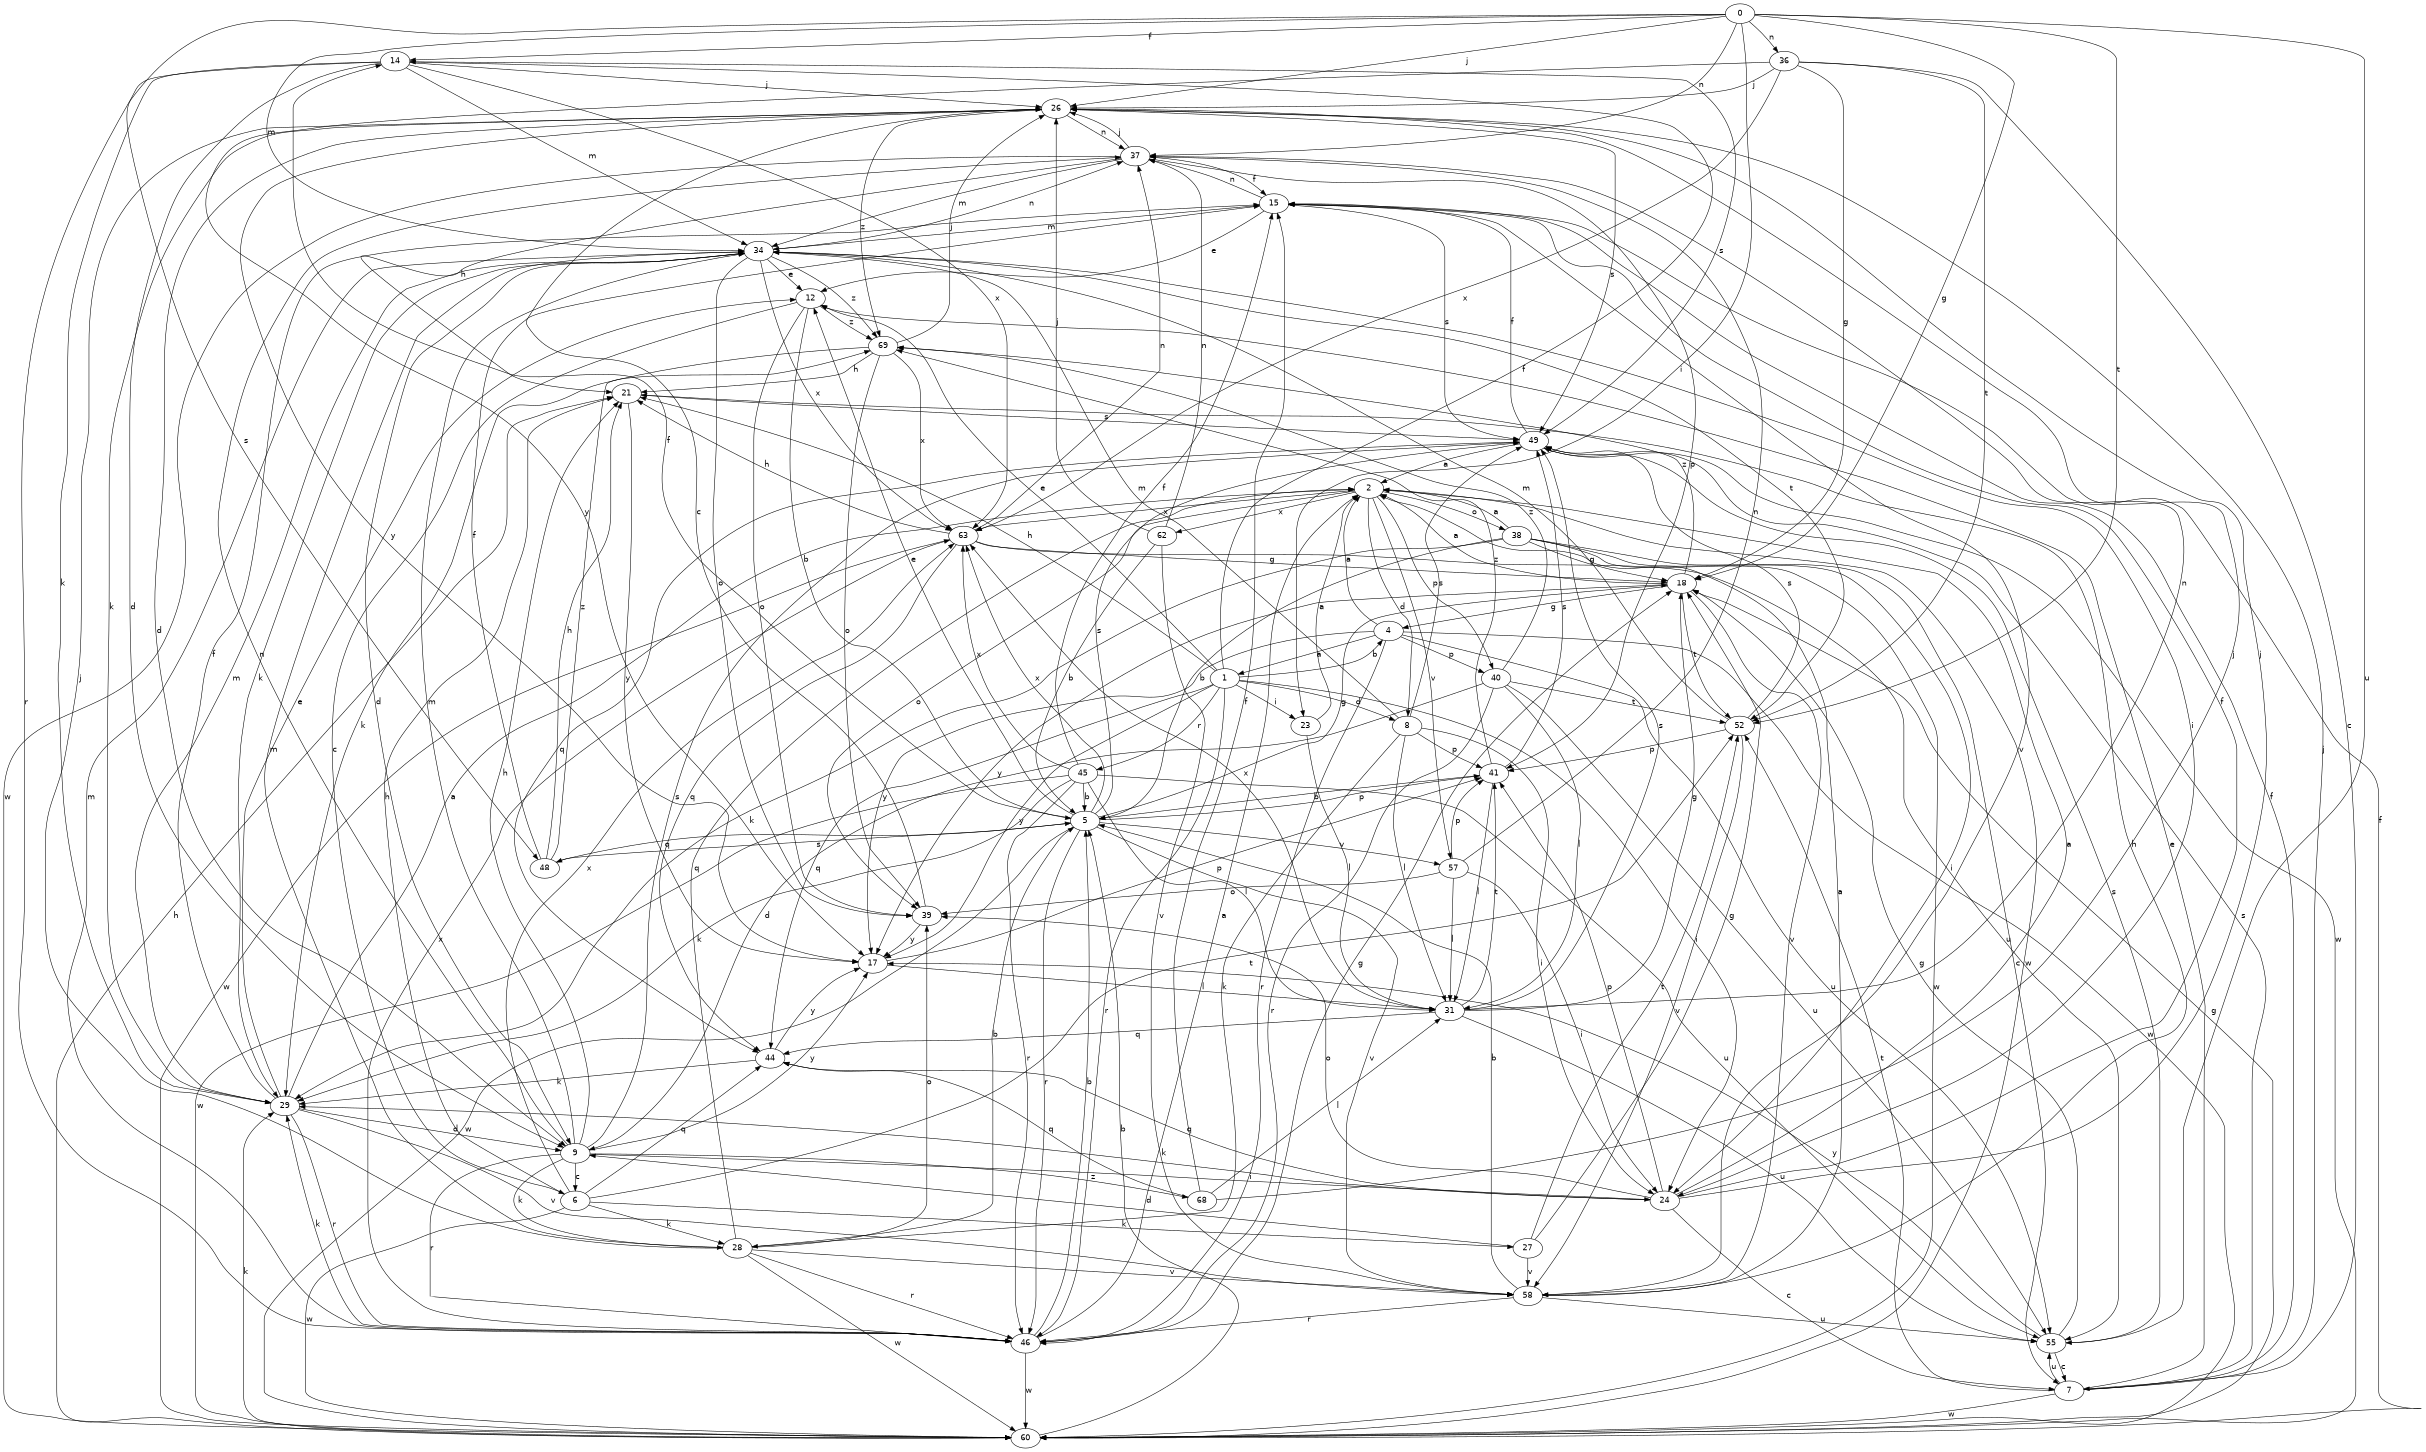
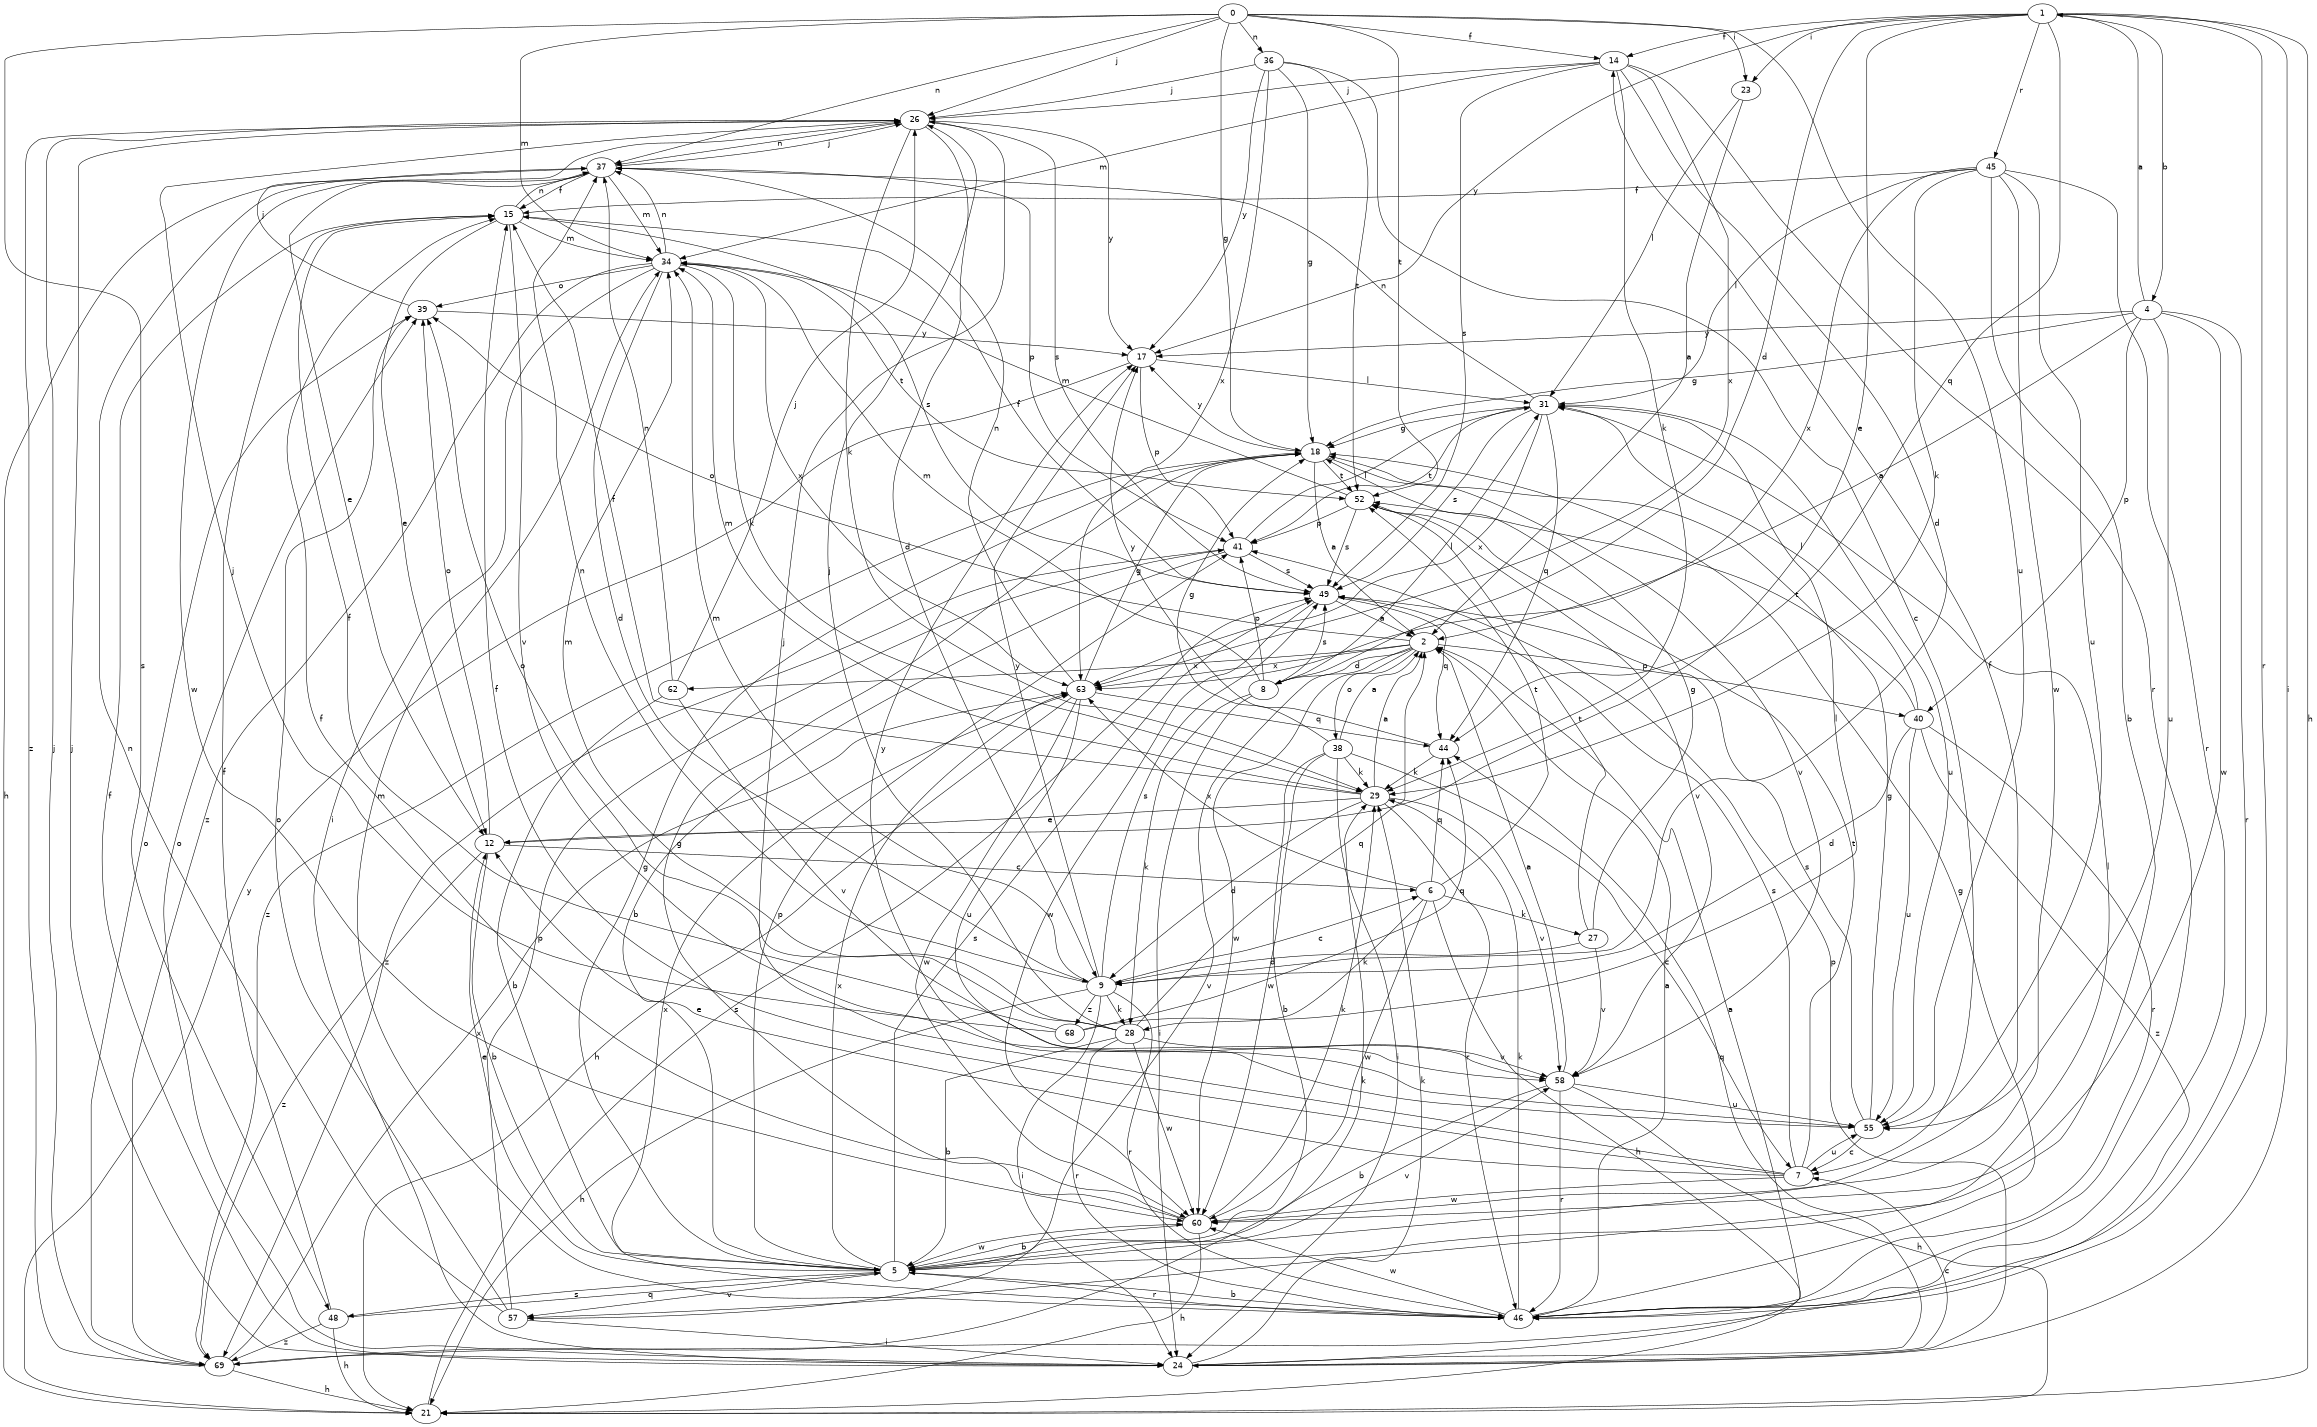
(783, 274) -> (319, 389)
(699, 512) -> (263, 215)
(1544, 604) -> (1751, 371)
(630, 750) -> (309, 798)
